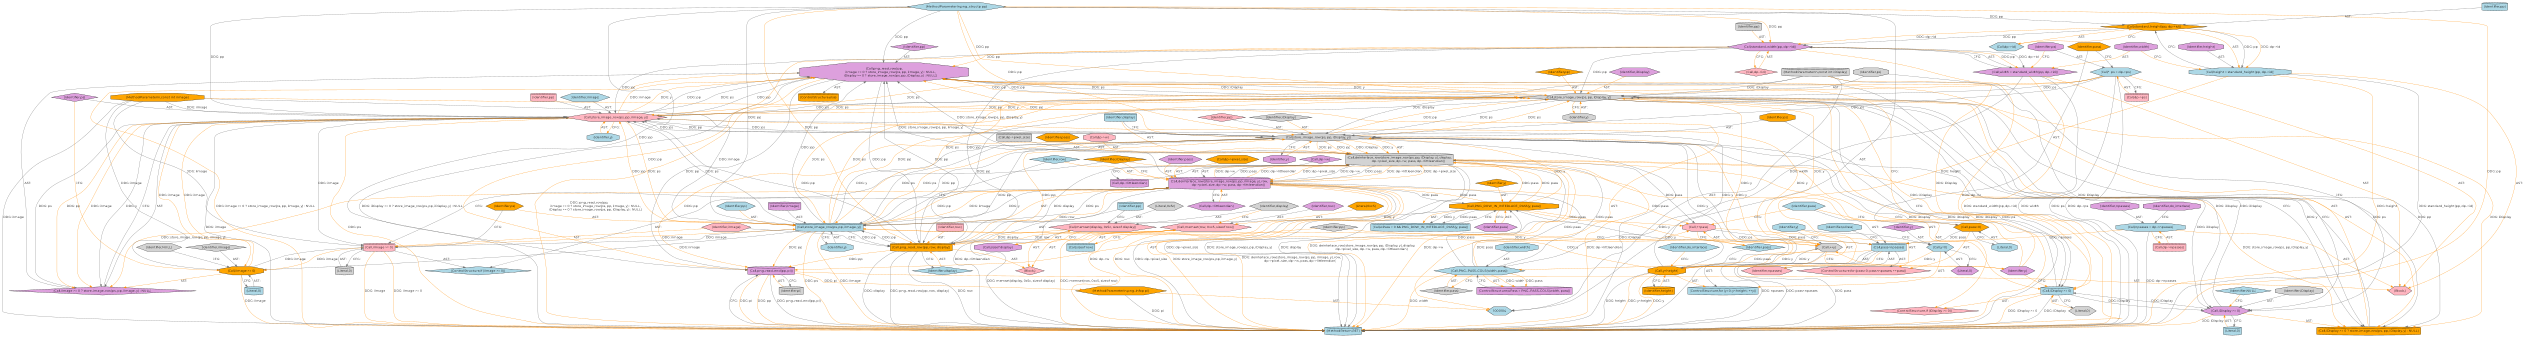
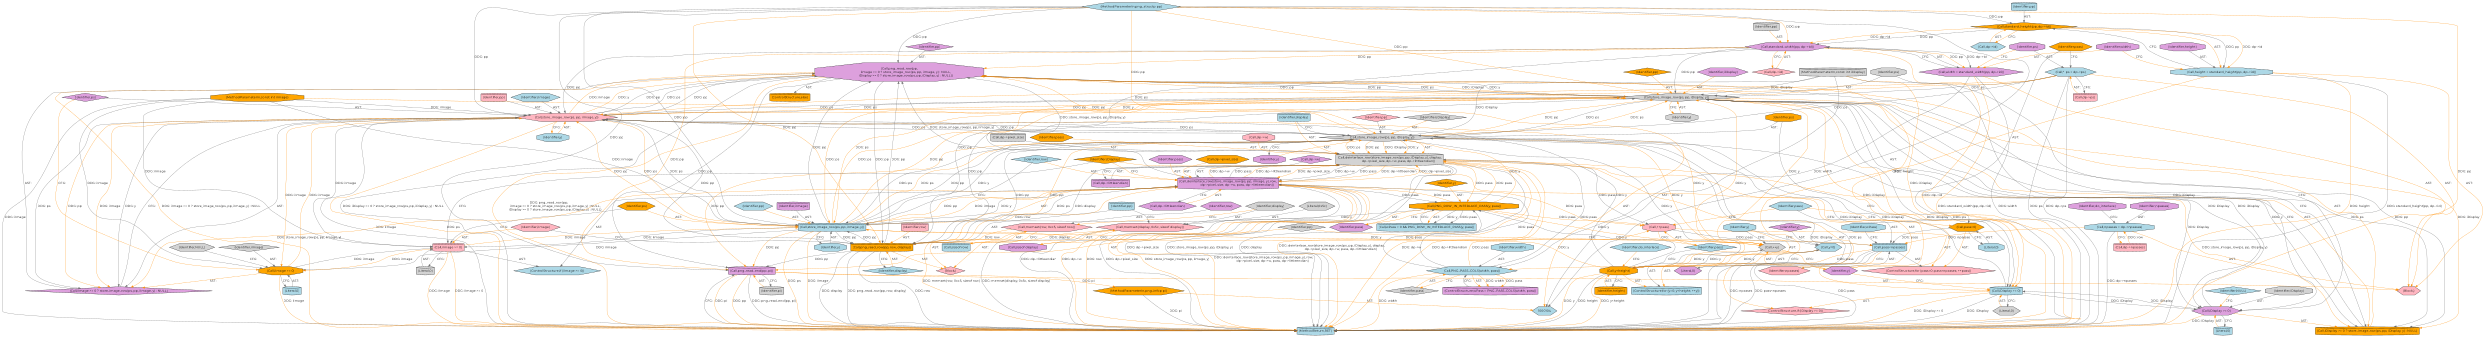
(1366, 206) -> none
(2170, 237) -> (2136, 237)
(840, 257) -> (810, 257)
(478, 271) -> (557, 271)
